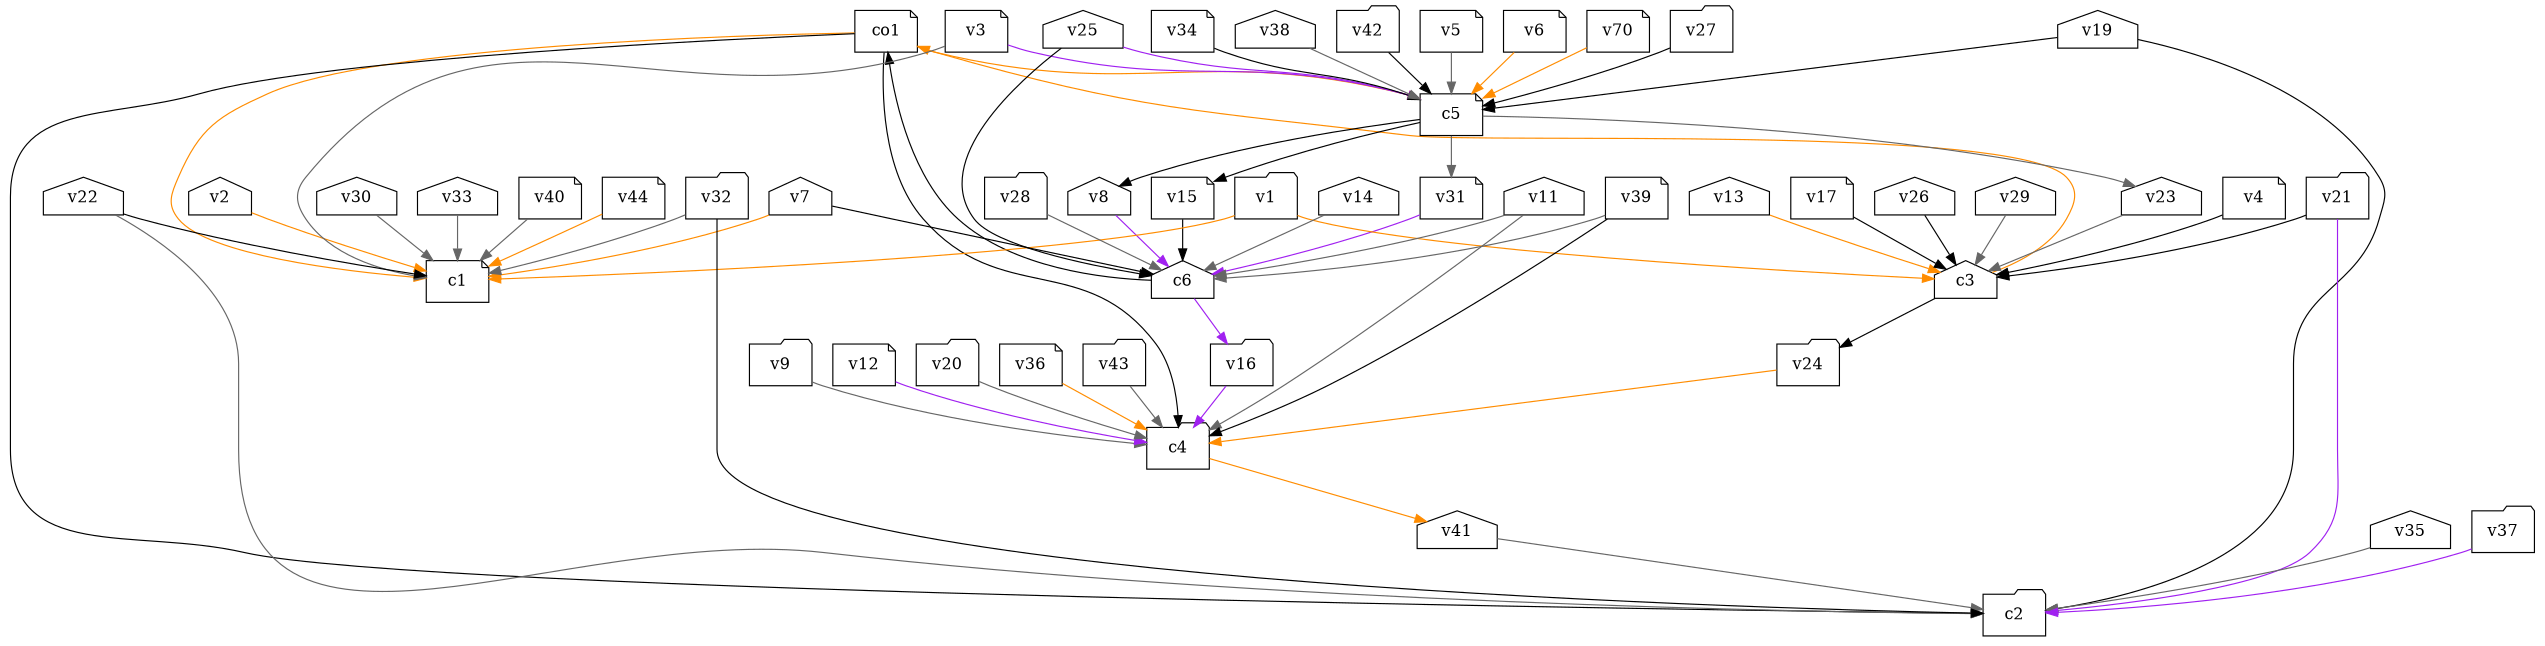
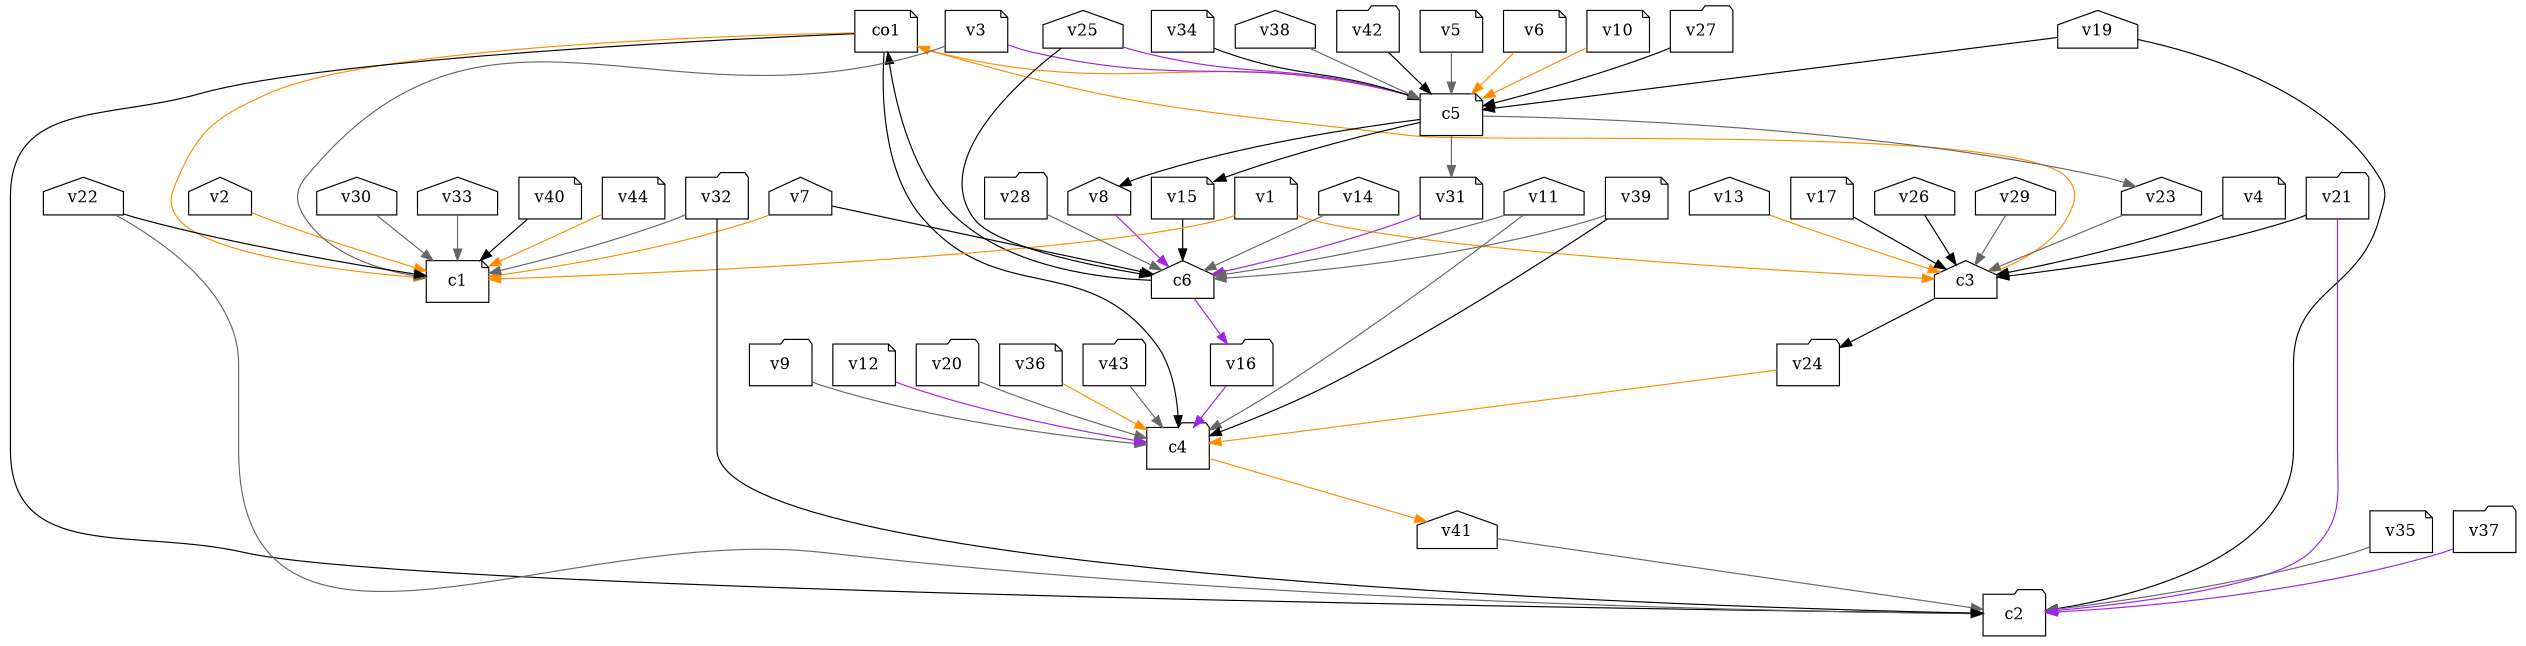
(1618, 31) -> (1618, 31)
(1266, 198) -> (1266, 198)
(508, 236) -> (508, 236)
(2410, 532) -> (2401, 532)
